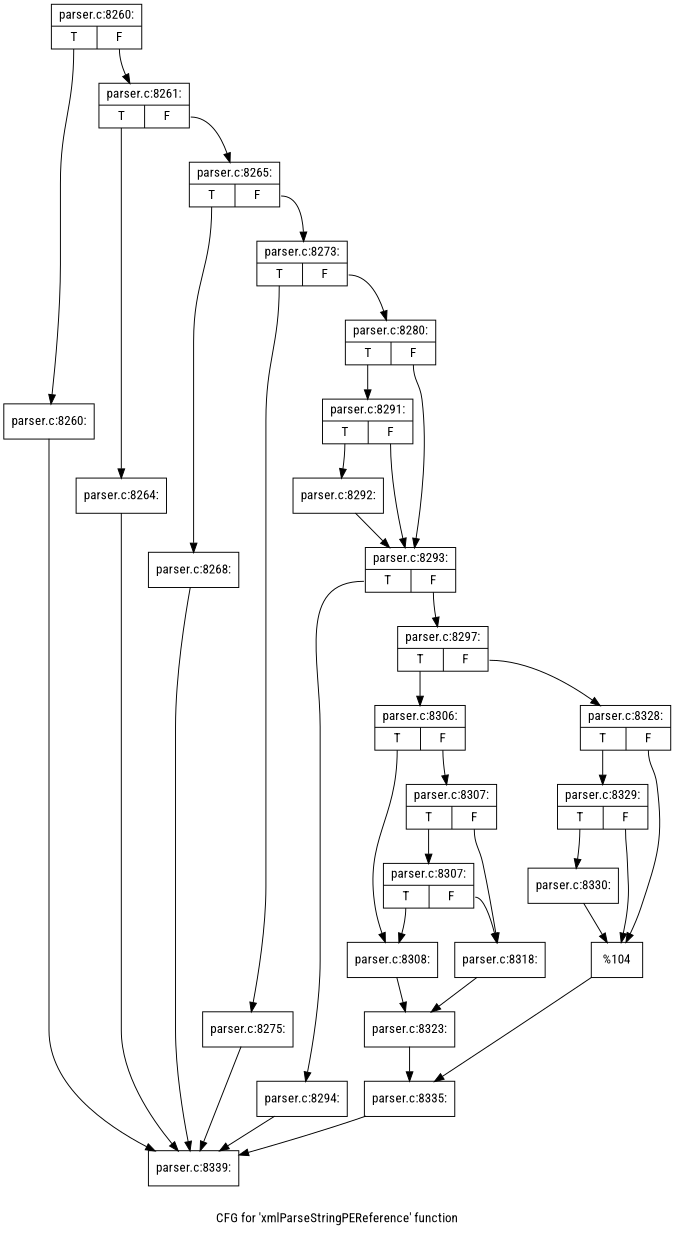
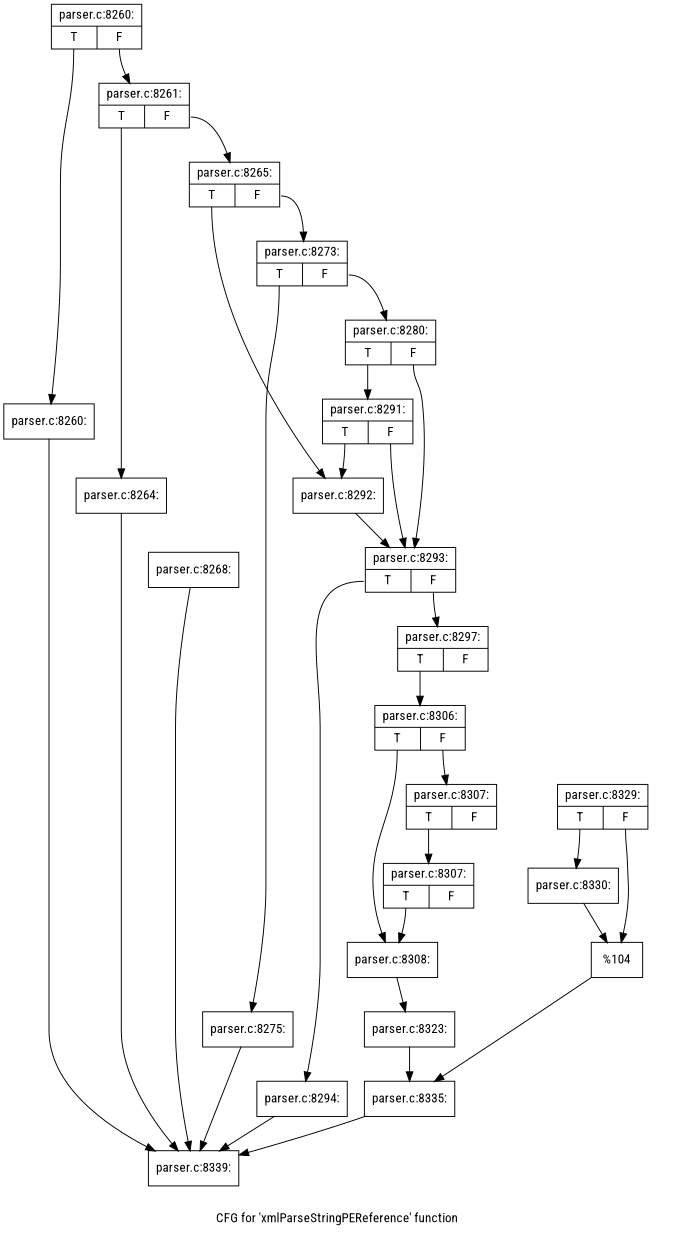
(194, 374) -> (246, 346)
(626, 728) -> none
(500, 960) -> none
